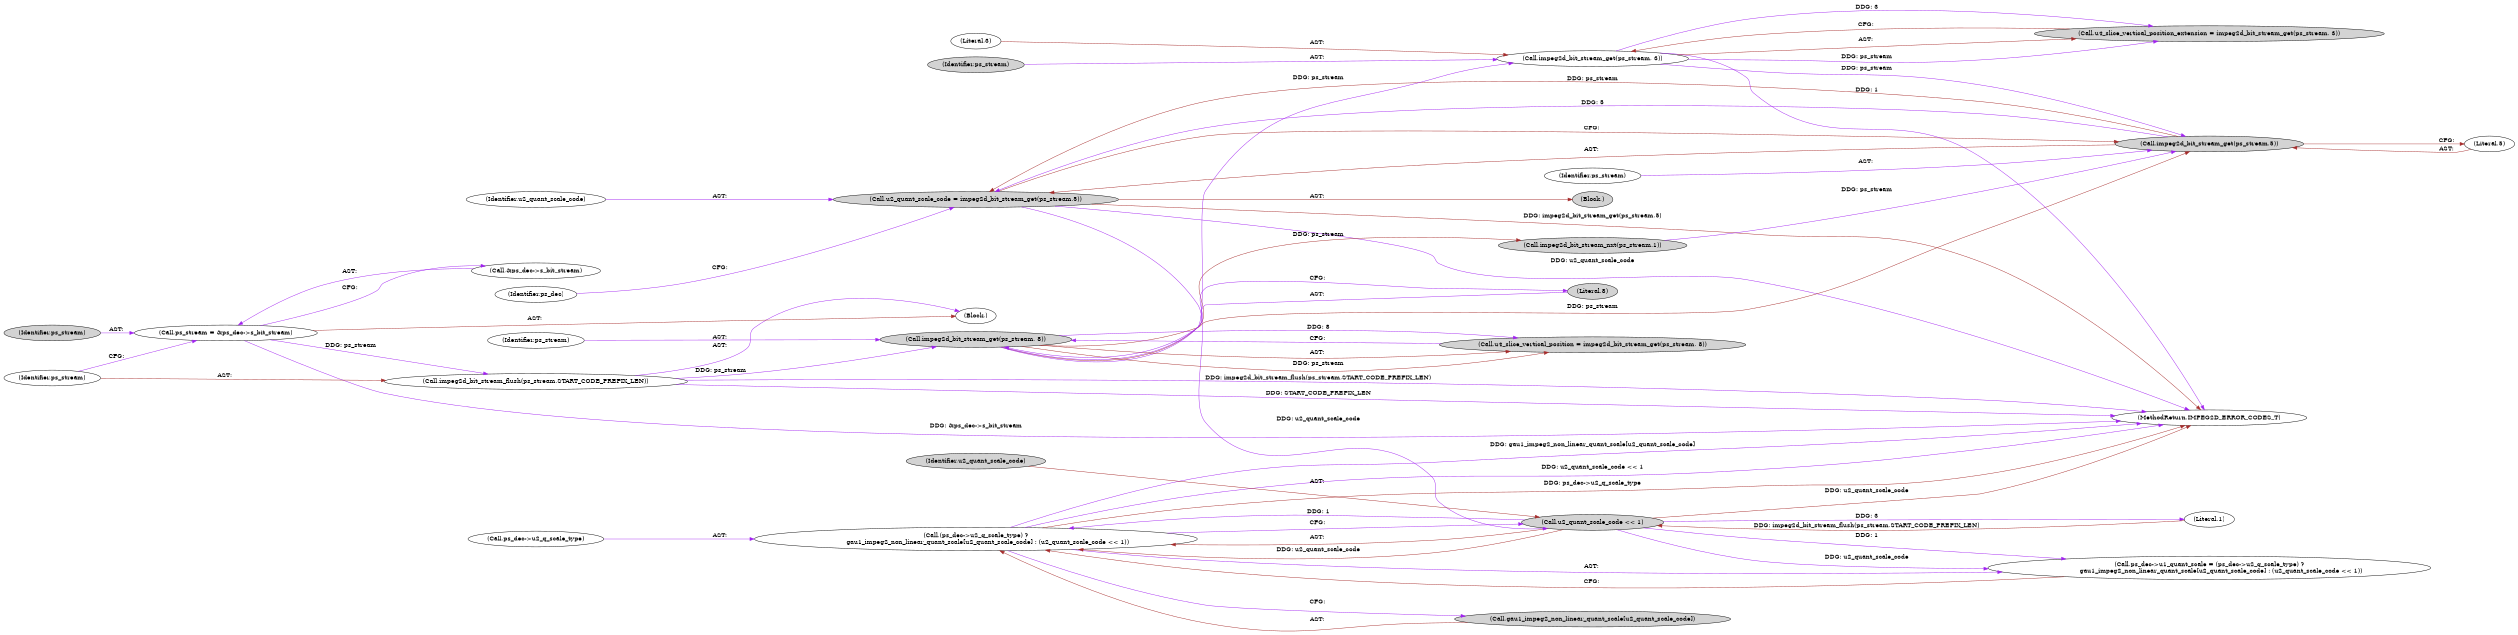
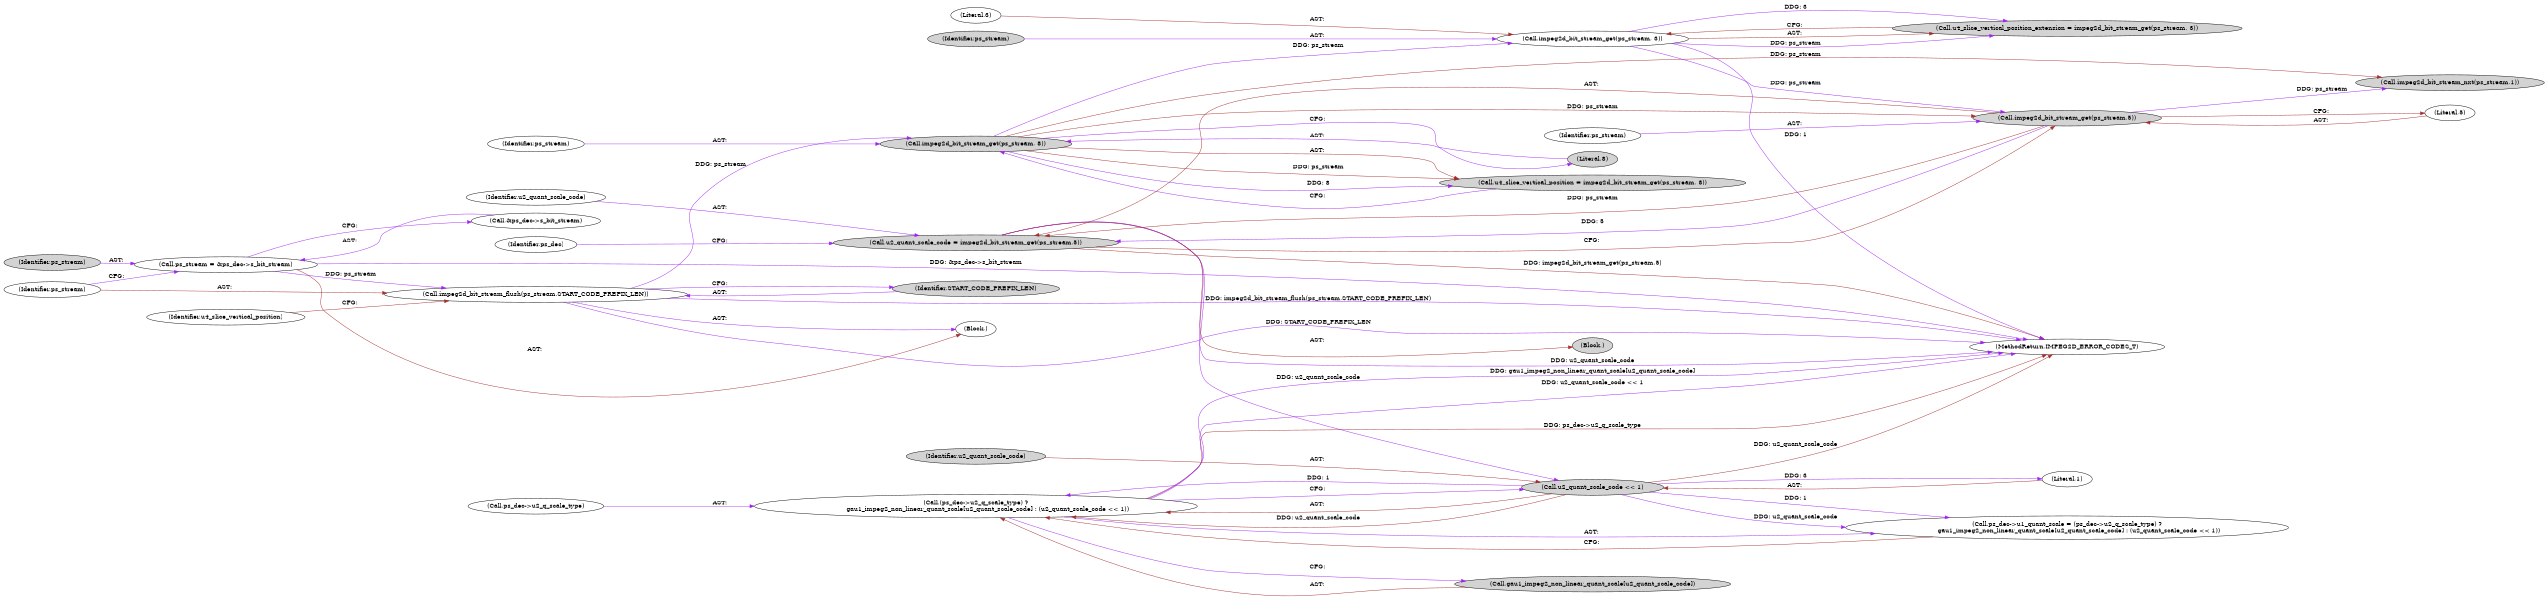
(1919, 203) -> (2256, 101)
none -> (976, 289)
none -> (226, 317)
(1867, 526) -> (1796, 485)
